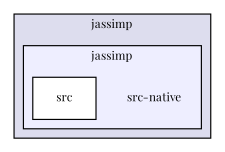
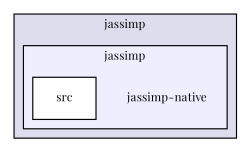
(155, 98) -> (167, 98)
